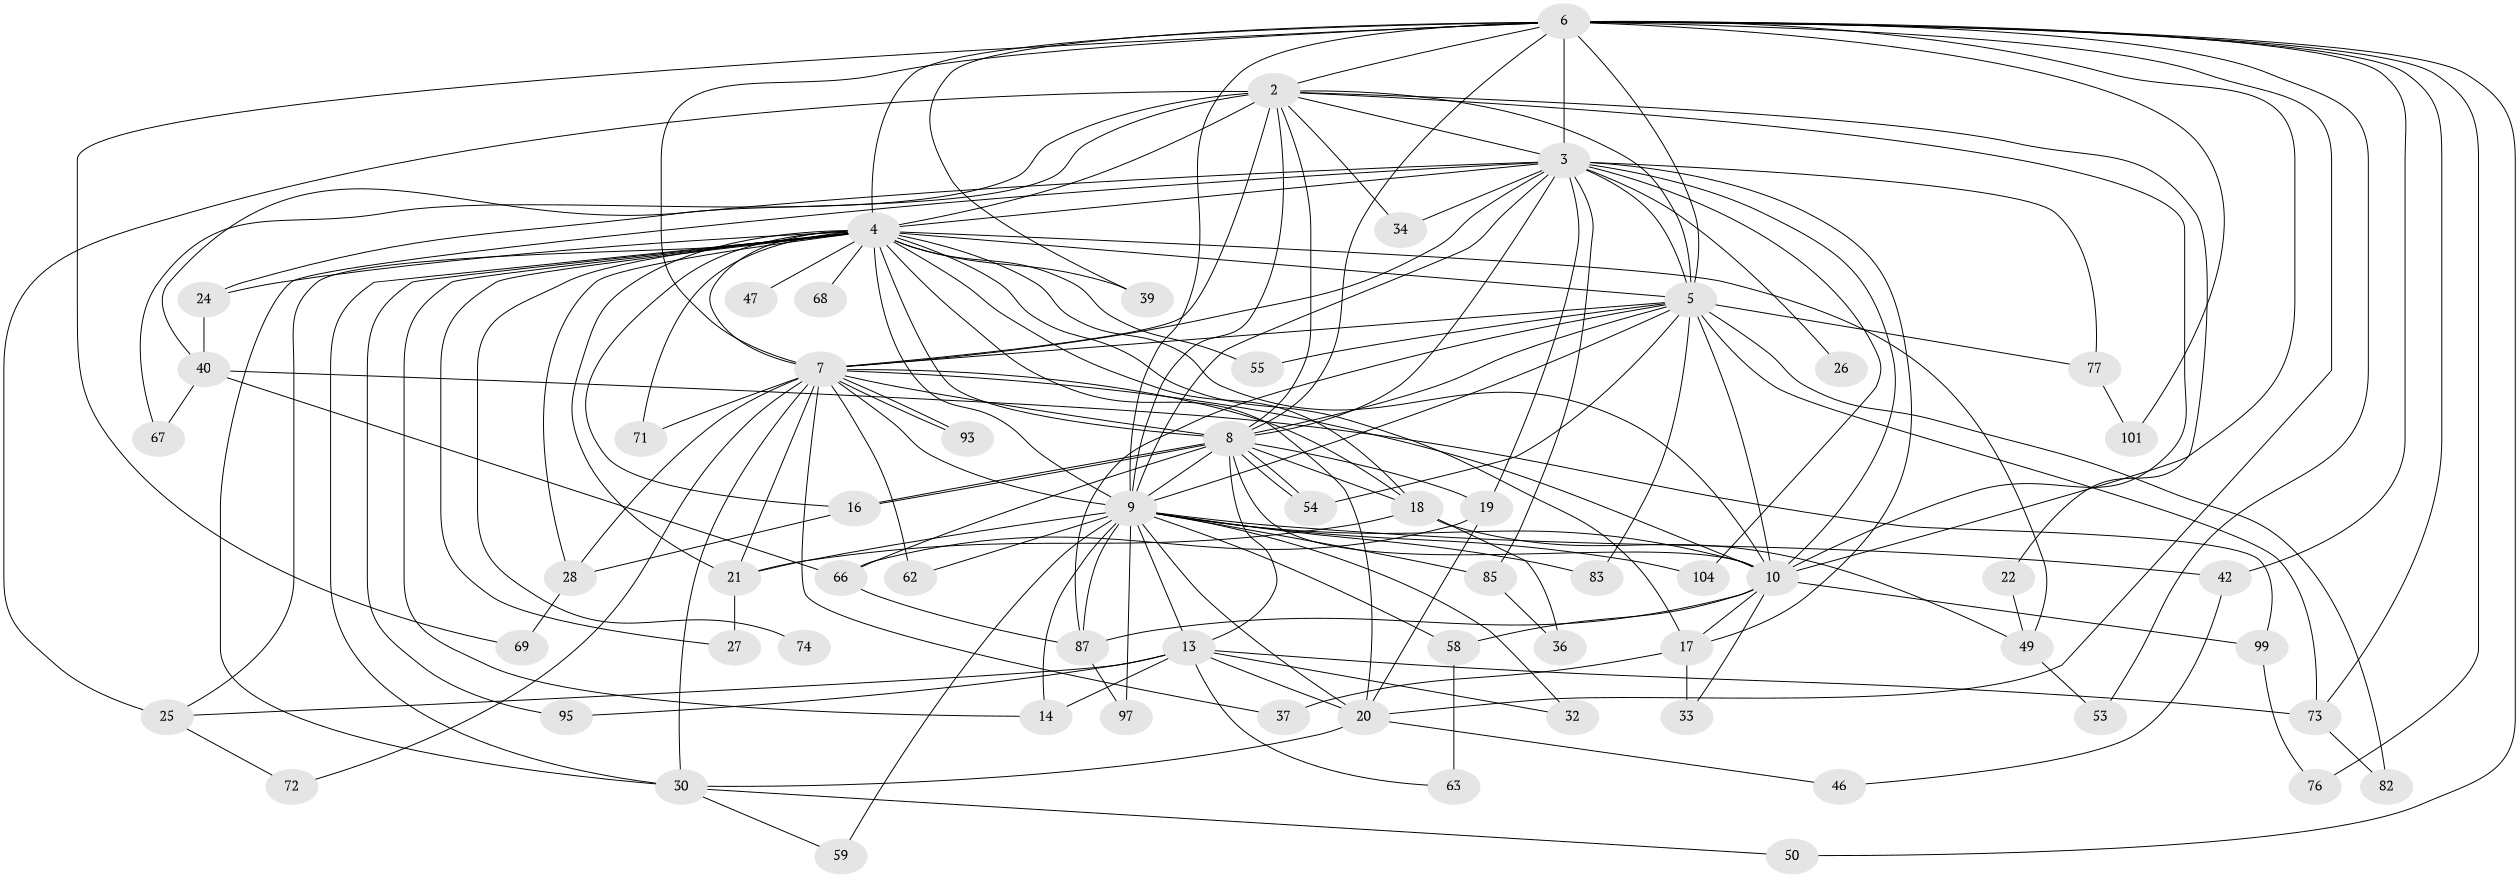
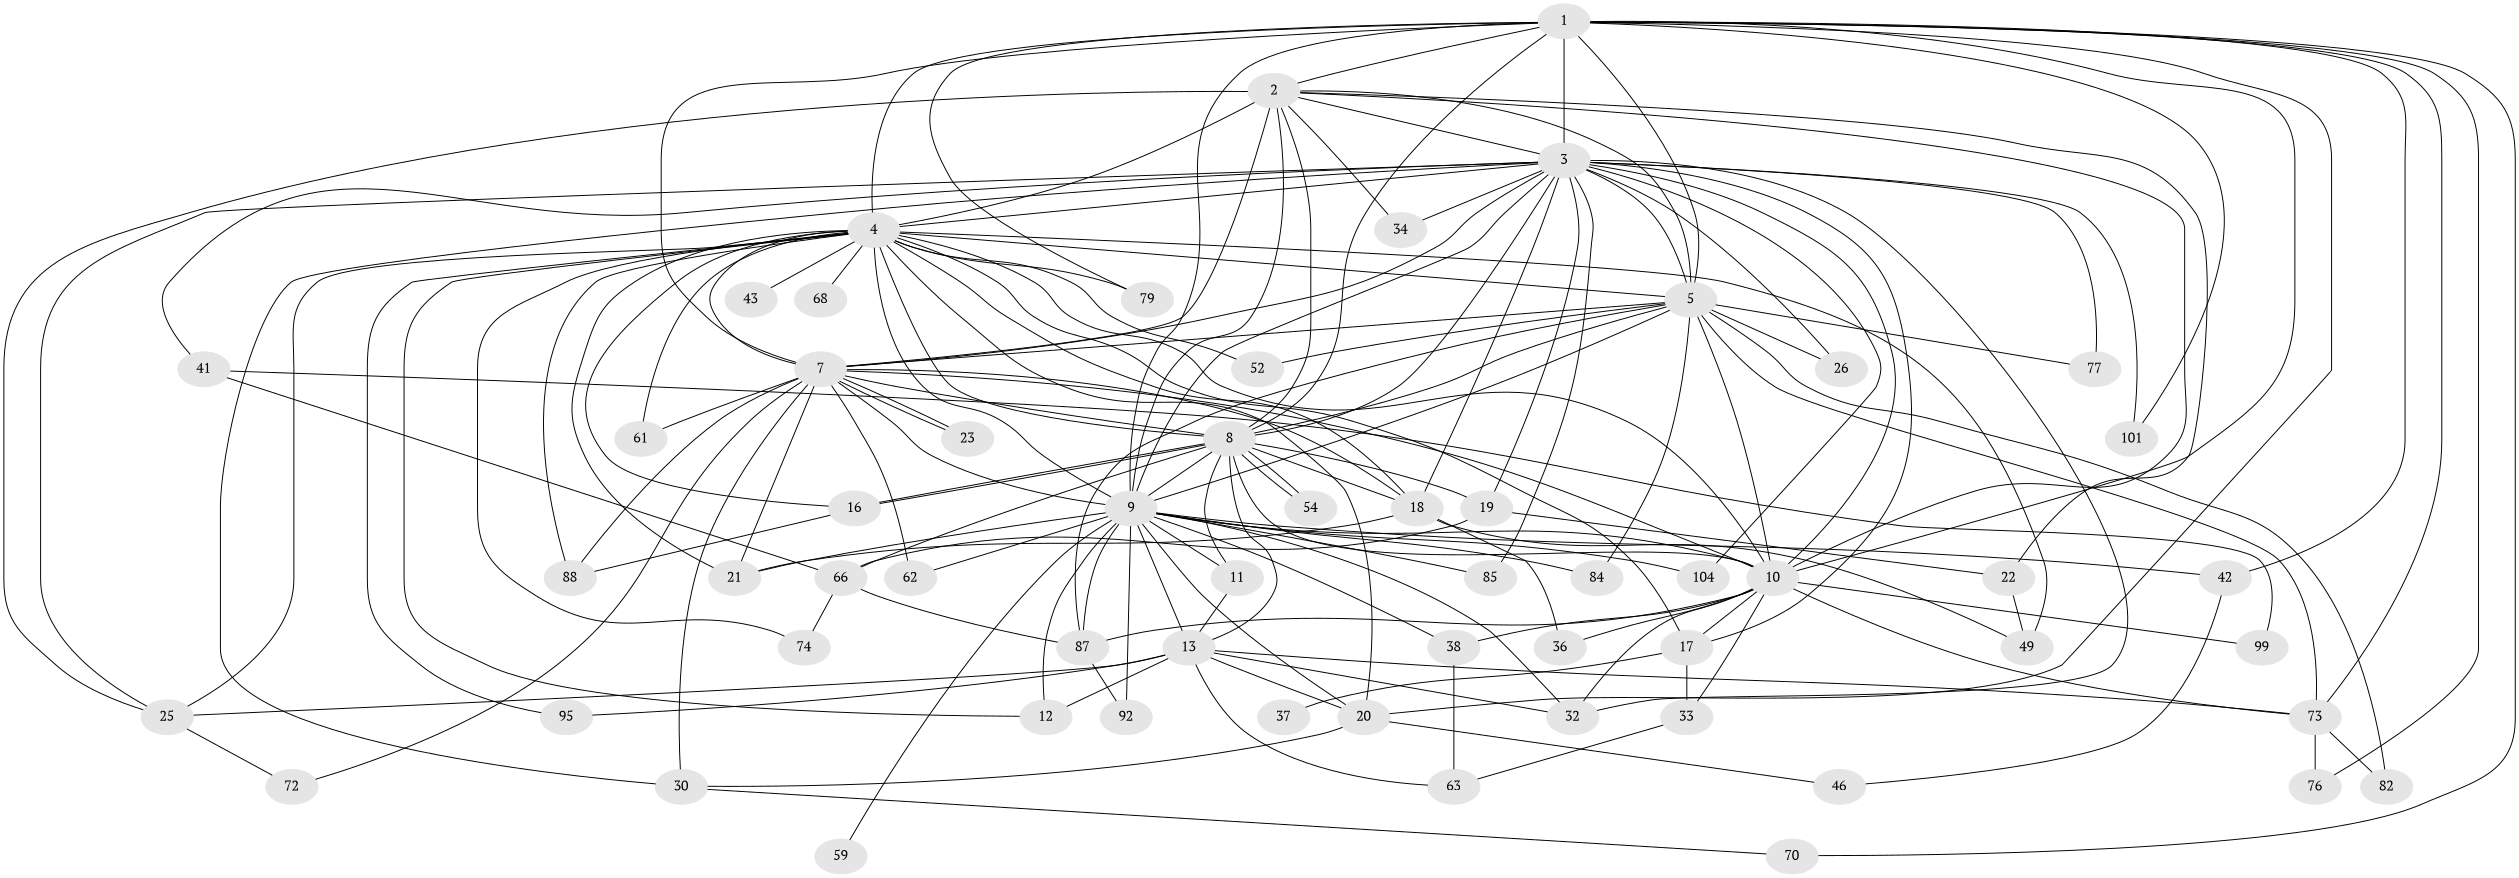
(1564, 21) -> (1564, 21)
none -> (557, 196)
(204, 300) -> none
(751, 300) -> (751, 300)
(1147, 300) -> (1147, 300)
none -> (1492, 344)
(204, 369) -> (204, 369)
(1258, 369) -> (1258, 369)
(331, 392) -> none
(2113, 404) -> (2055, 203)
(159, 439) -> none
(641, 439) -> (641, 439)
(968, 439) -> (968, 439)
(1529, 449) -> (1766, 334)
none -> (2100, 523)
(570, 578) -> (570, 578)
none -> (1237, 578)
(1597, 578) -> (1597, 578)
none -> (823, 613)
(1425, 613) -> (1724, 540)
(1525, 613) -> (1647, 621)
none -> (1656, 628)
(927, 641) -> none
(522, 648) -> none
(735, 648) -> none
(1454, 648) -> (1454, 648)
none -> (2010, 669)
(1046, 717) -> (1046, 717)
(1126, 717) -> (1126, 717)
(2101, 717) -> none
(2275, 721) -> (2315, 752)
none -> (1566, 753)
(761, 822) -> none
(1792, 856) -> (1792, 856)
